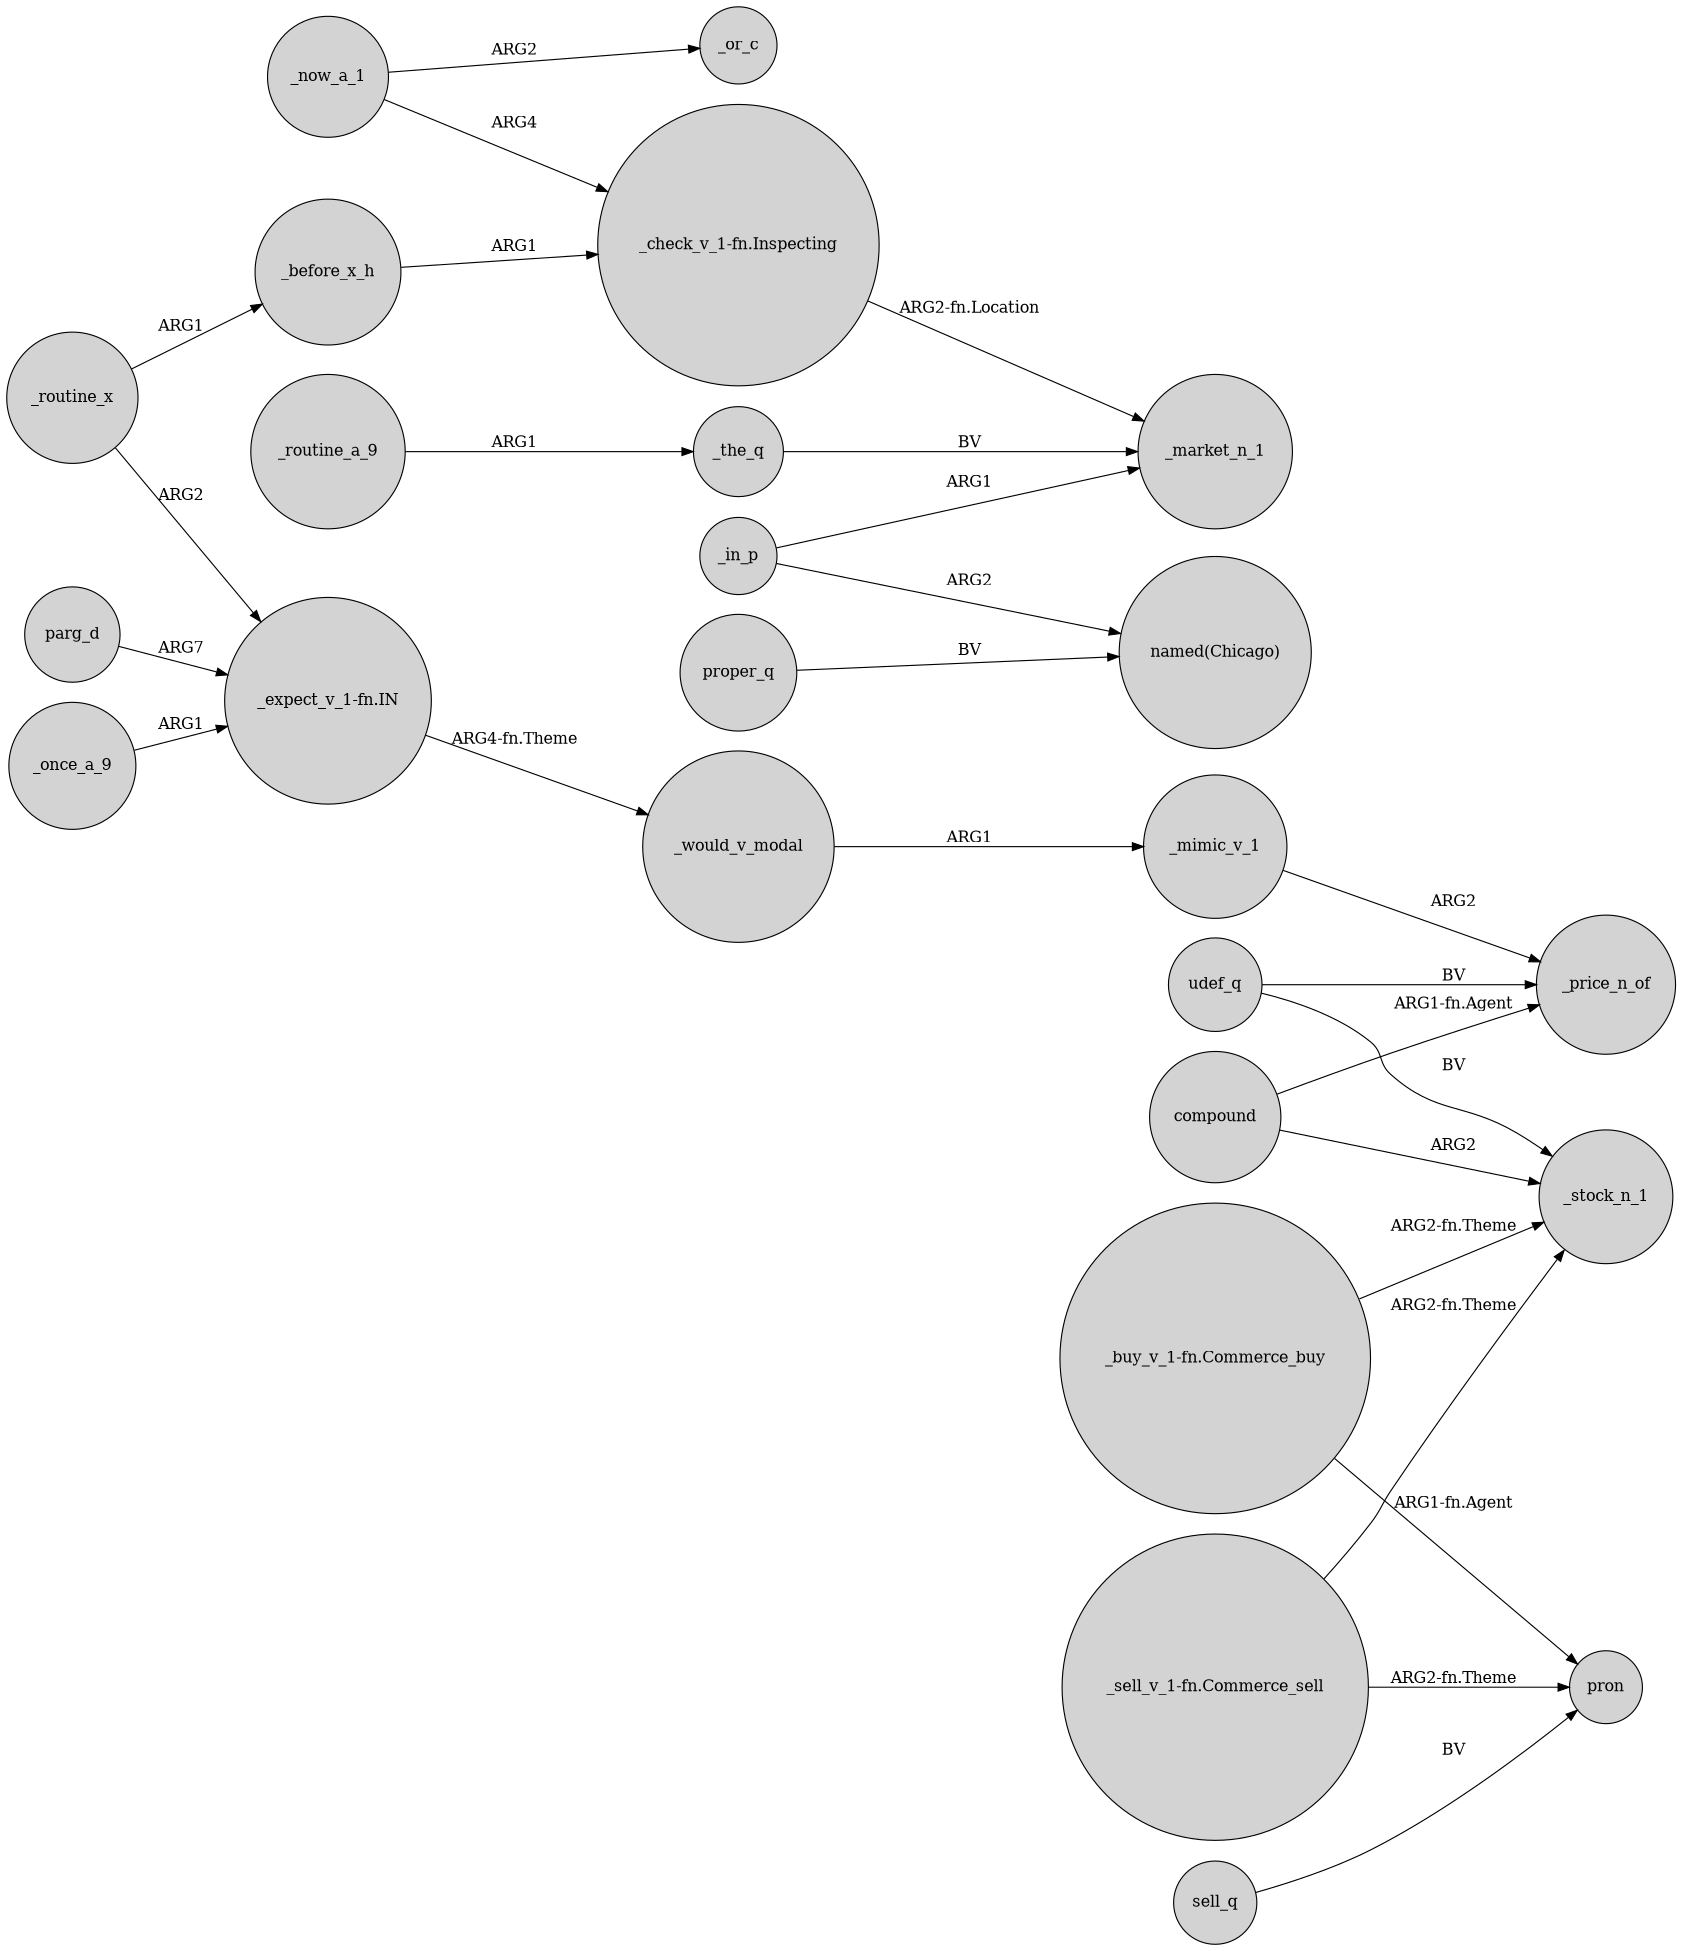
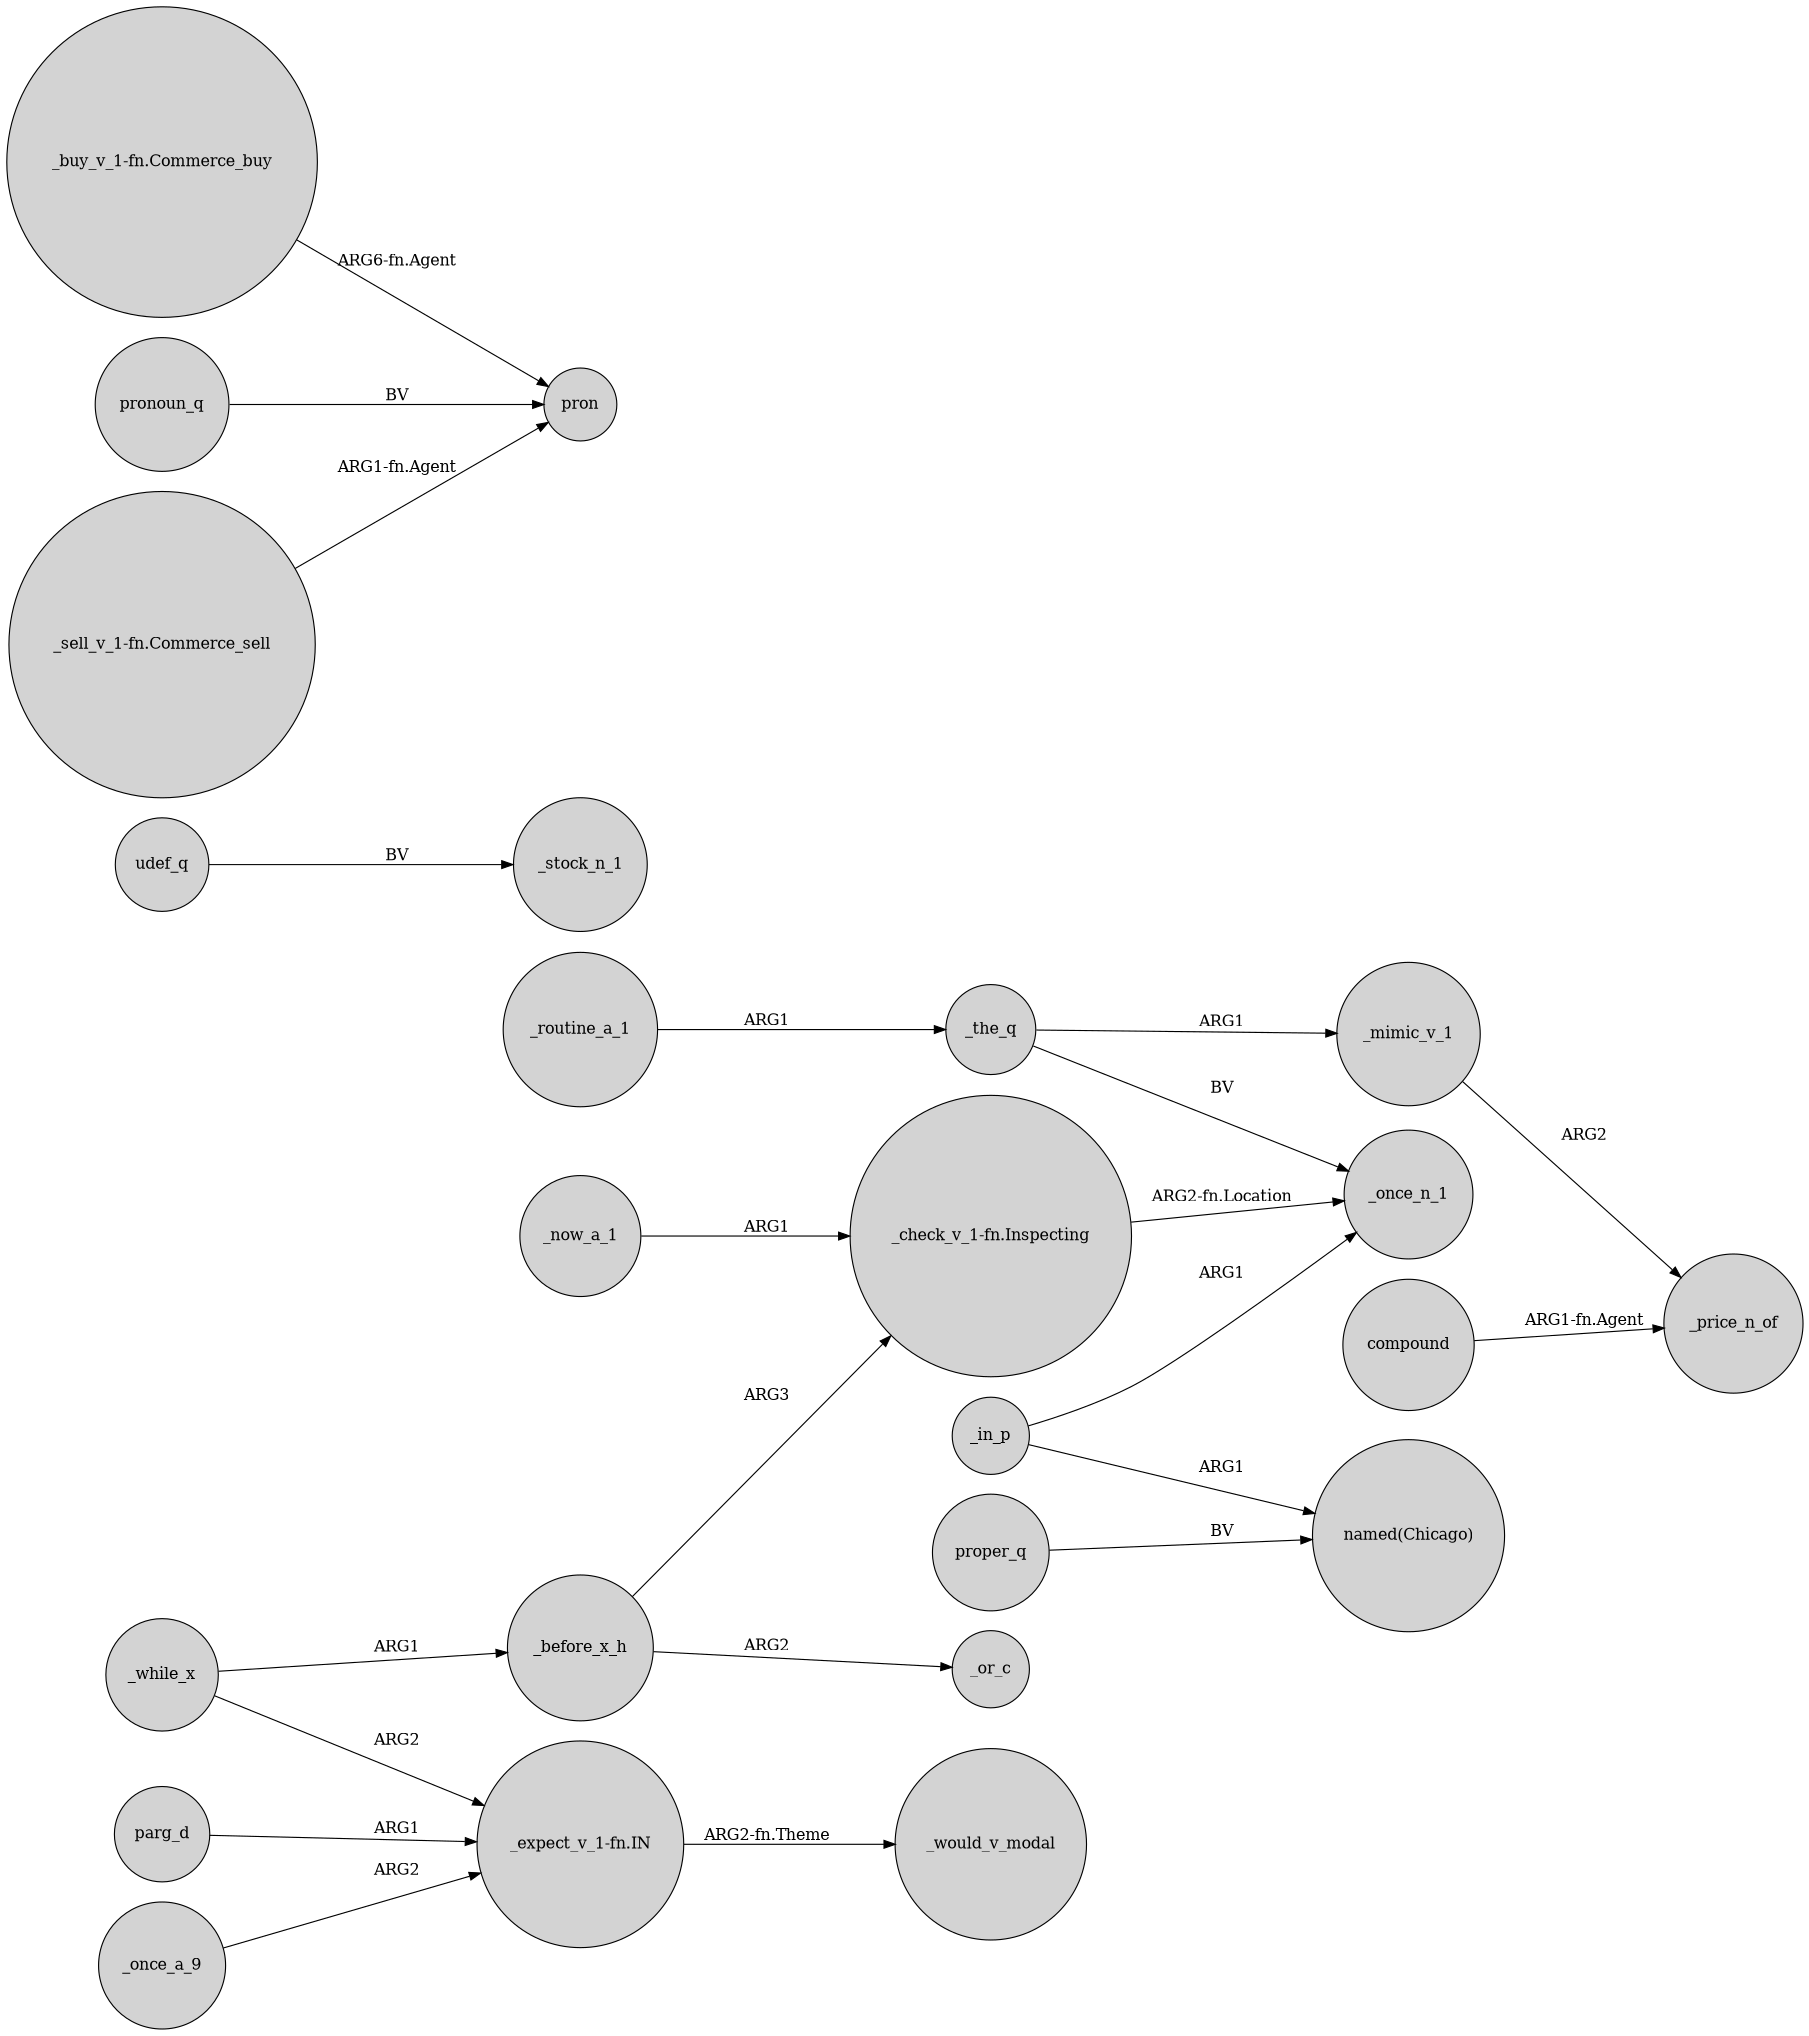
(538, 61) -> (797, 1659)
(515, 123) -> (767, 1228)
(515, 247) -> (767, 1396)
(72, 398) -> (162, 1675)
(328, 452) -> (580, 1030)
(1215, 452) -> (1409, 1195)
(970, 581) -> (1222, 1468)
(181, 649) -> (397, 1829)
(181, 725) -> (397, 1871)
(515, 740) -> (767, 1836)
(983, 847) -> (1181, 1032)
(1394, 985) -> none
(1404, 1156) -> none
(1446, 1263) -> none
(1440, 1419) -> none
(1454, 1504) -> (397, 261)
(1454, 1679) -> (397, 468)
(1215, 1903) -> (162, 405)
